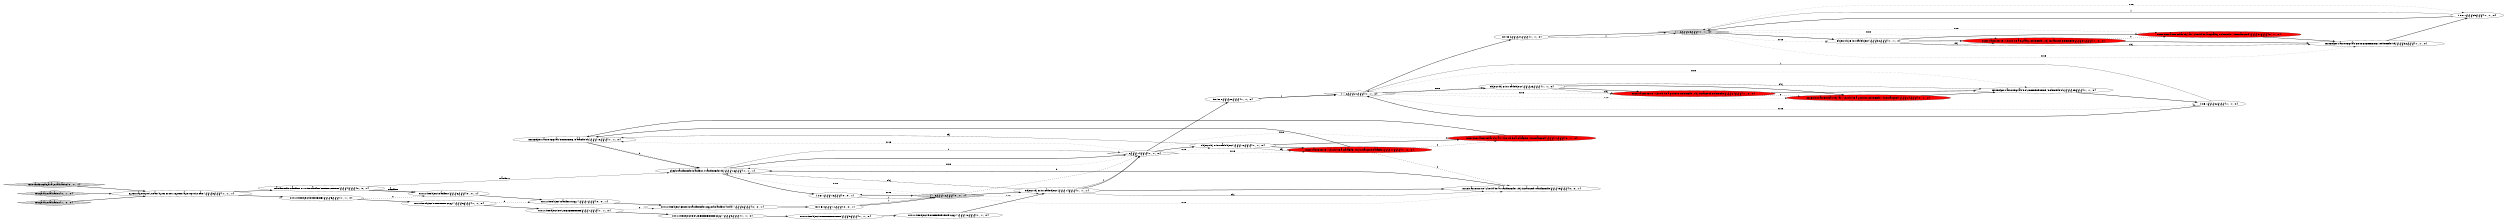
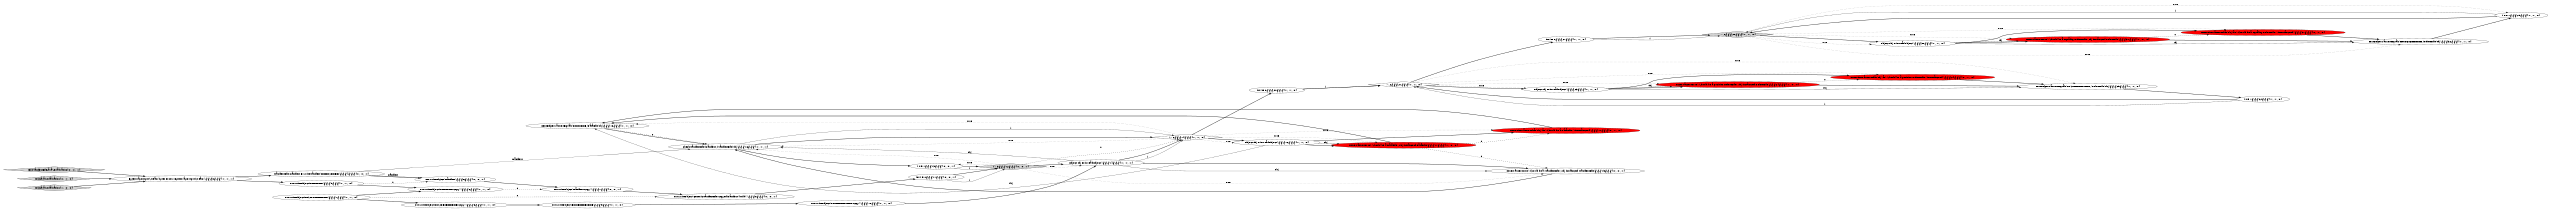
(1782, 110) -> none
(511, 207) -> (388, 193)
